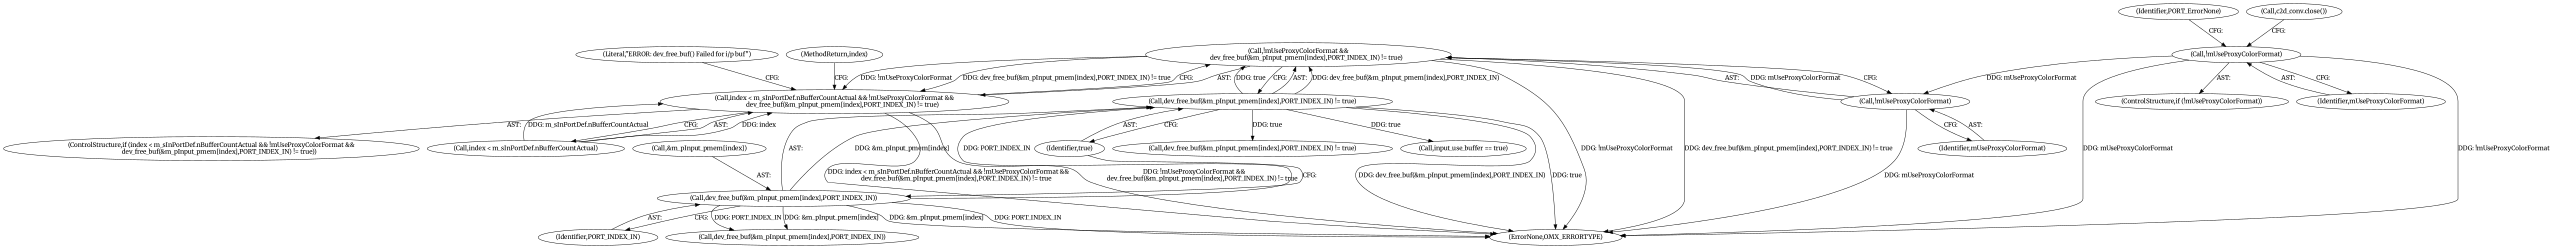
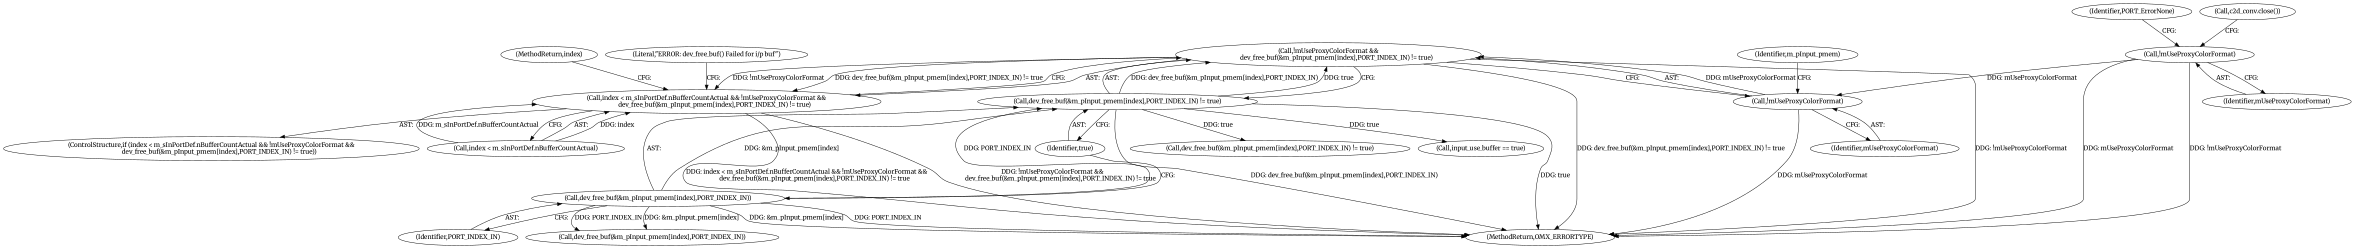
none -> (1798, 55)
(2192, 102) -> none
(699, 149) -> none
(1556, 237) -> (1540, 237)
